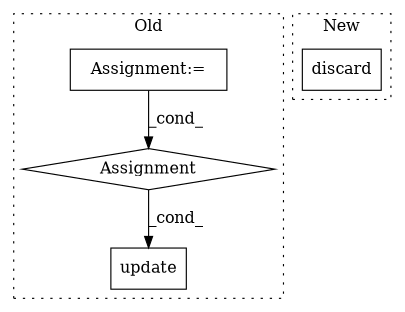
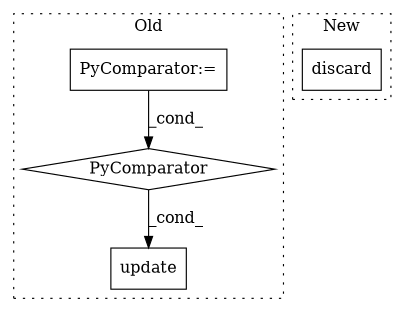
(149, 70) -> (149, 70)
(149, 169) -> (149, 169)
